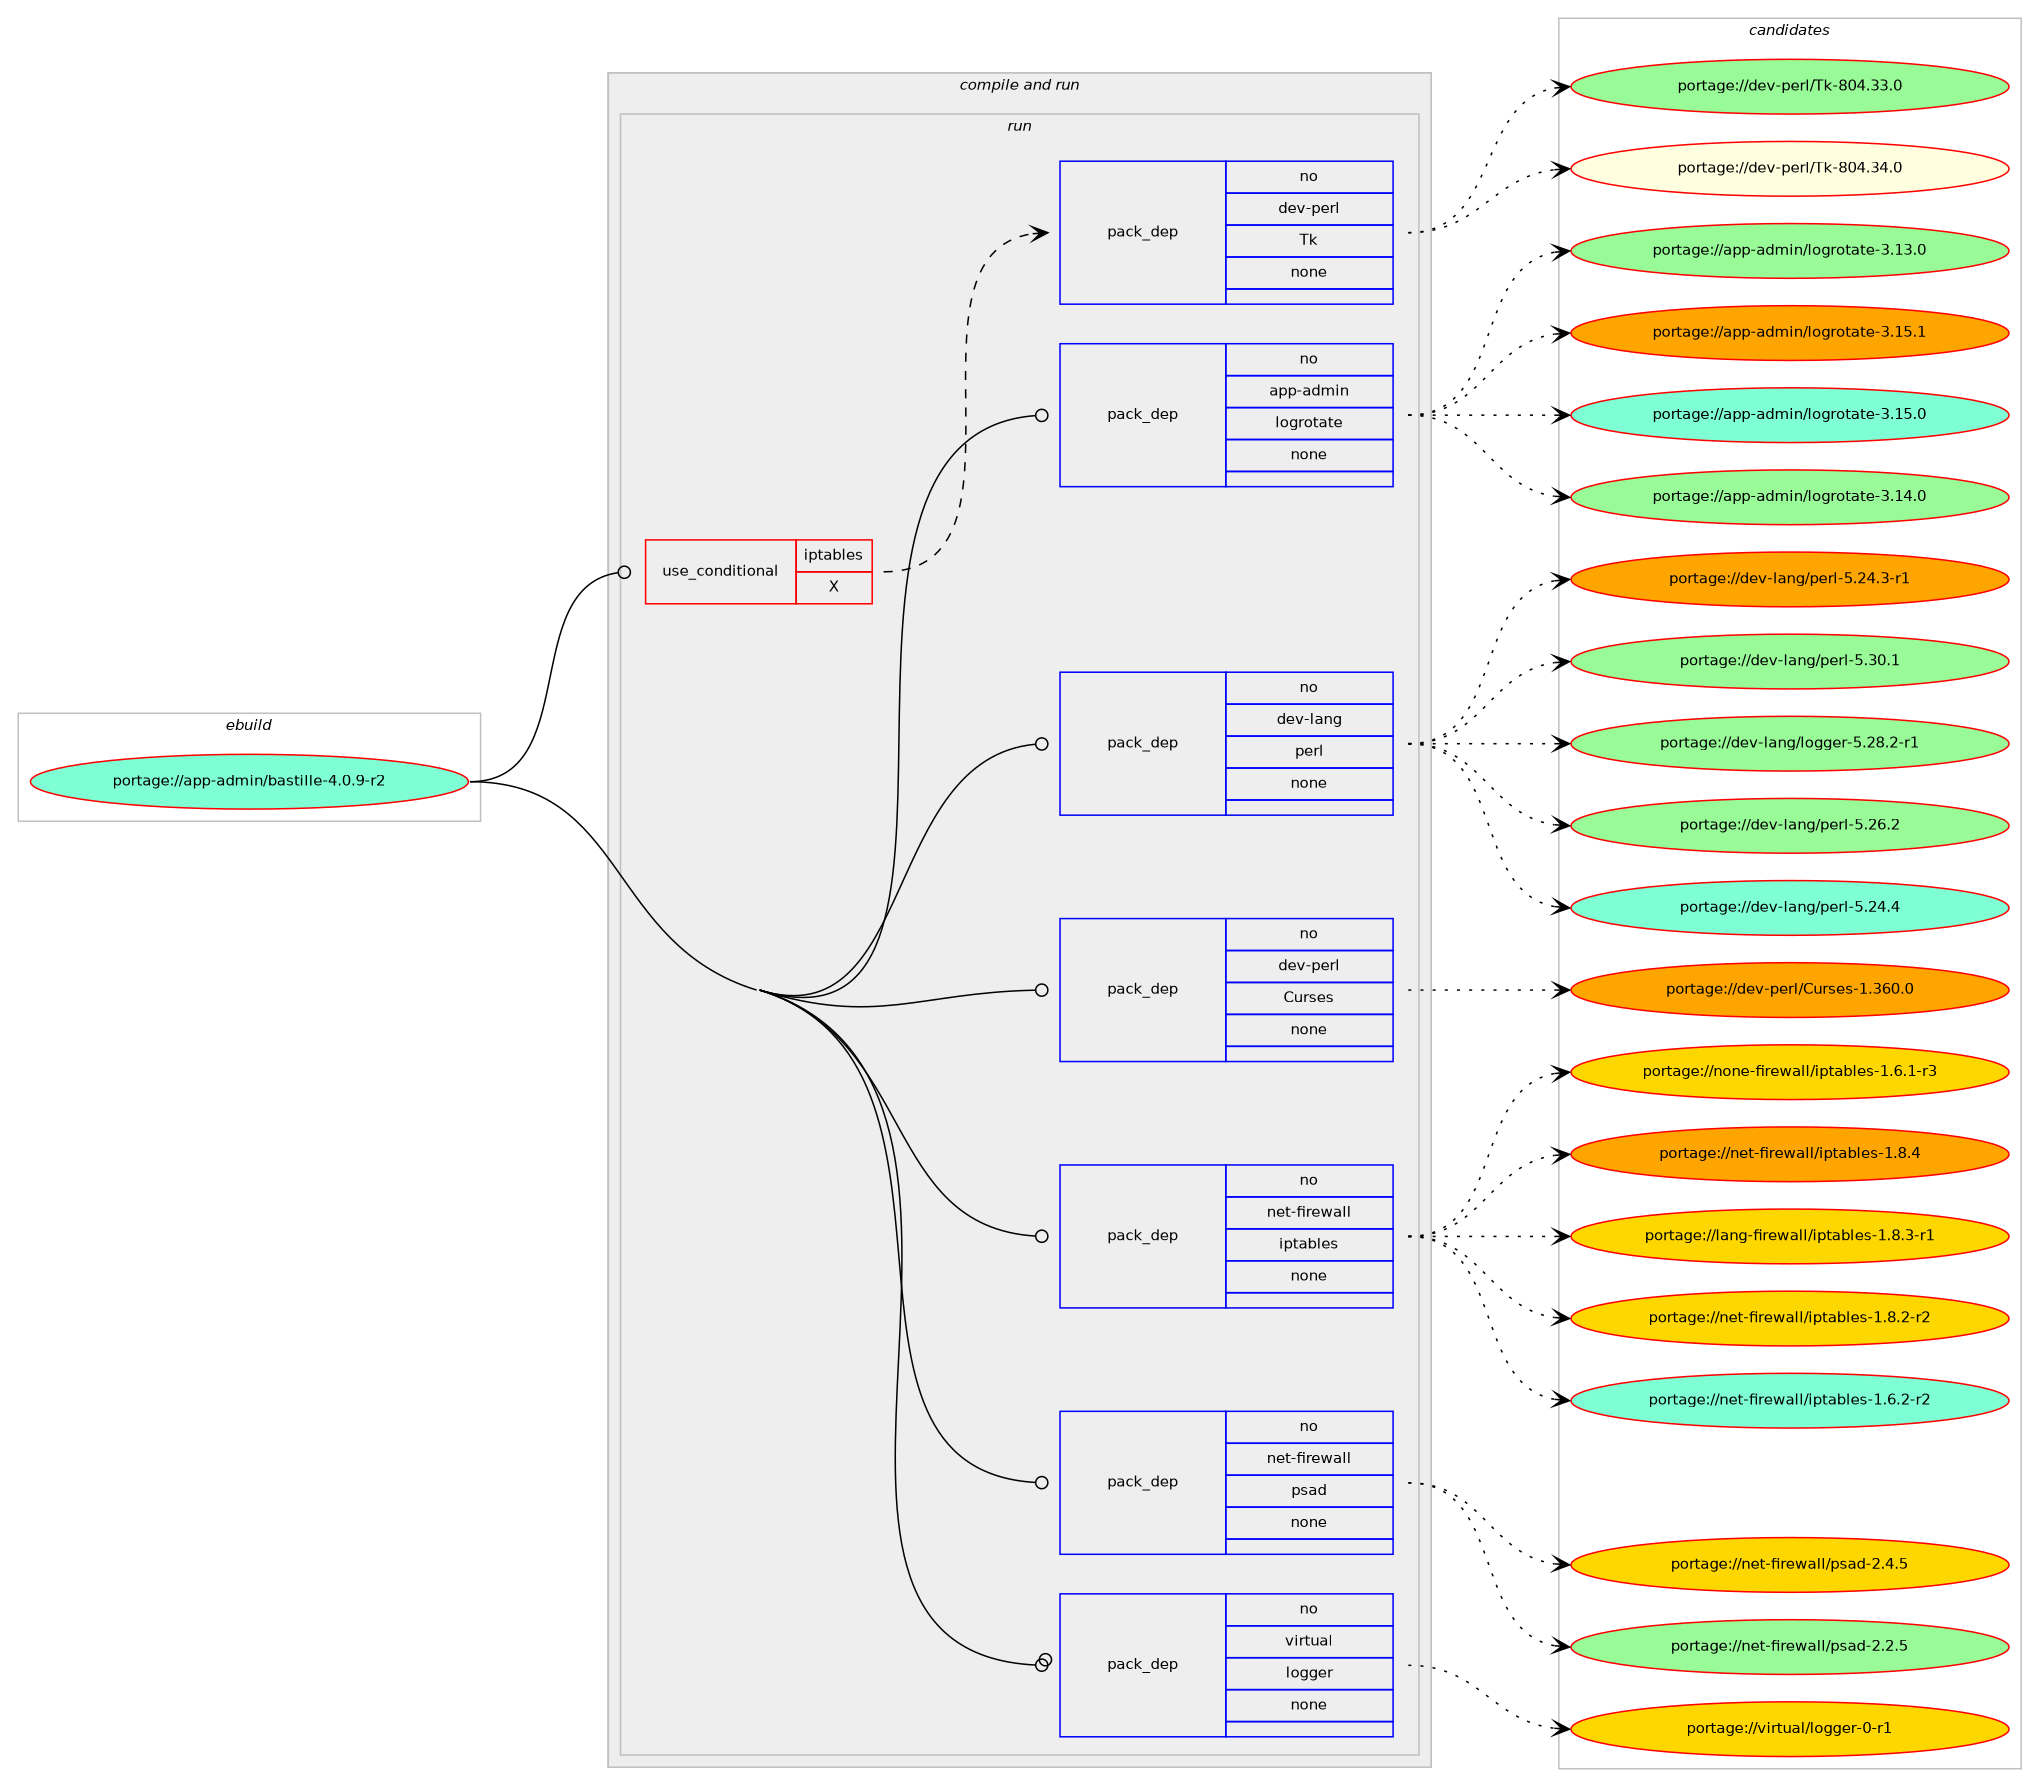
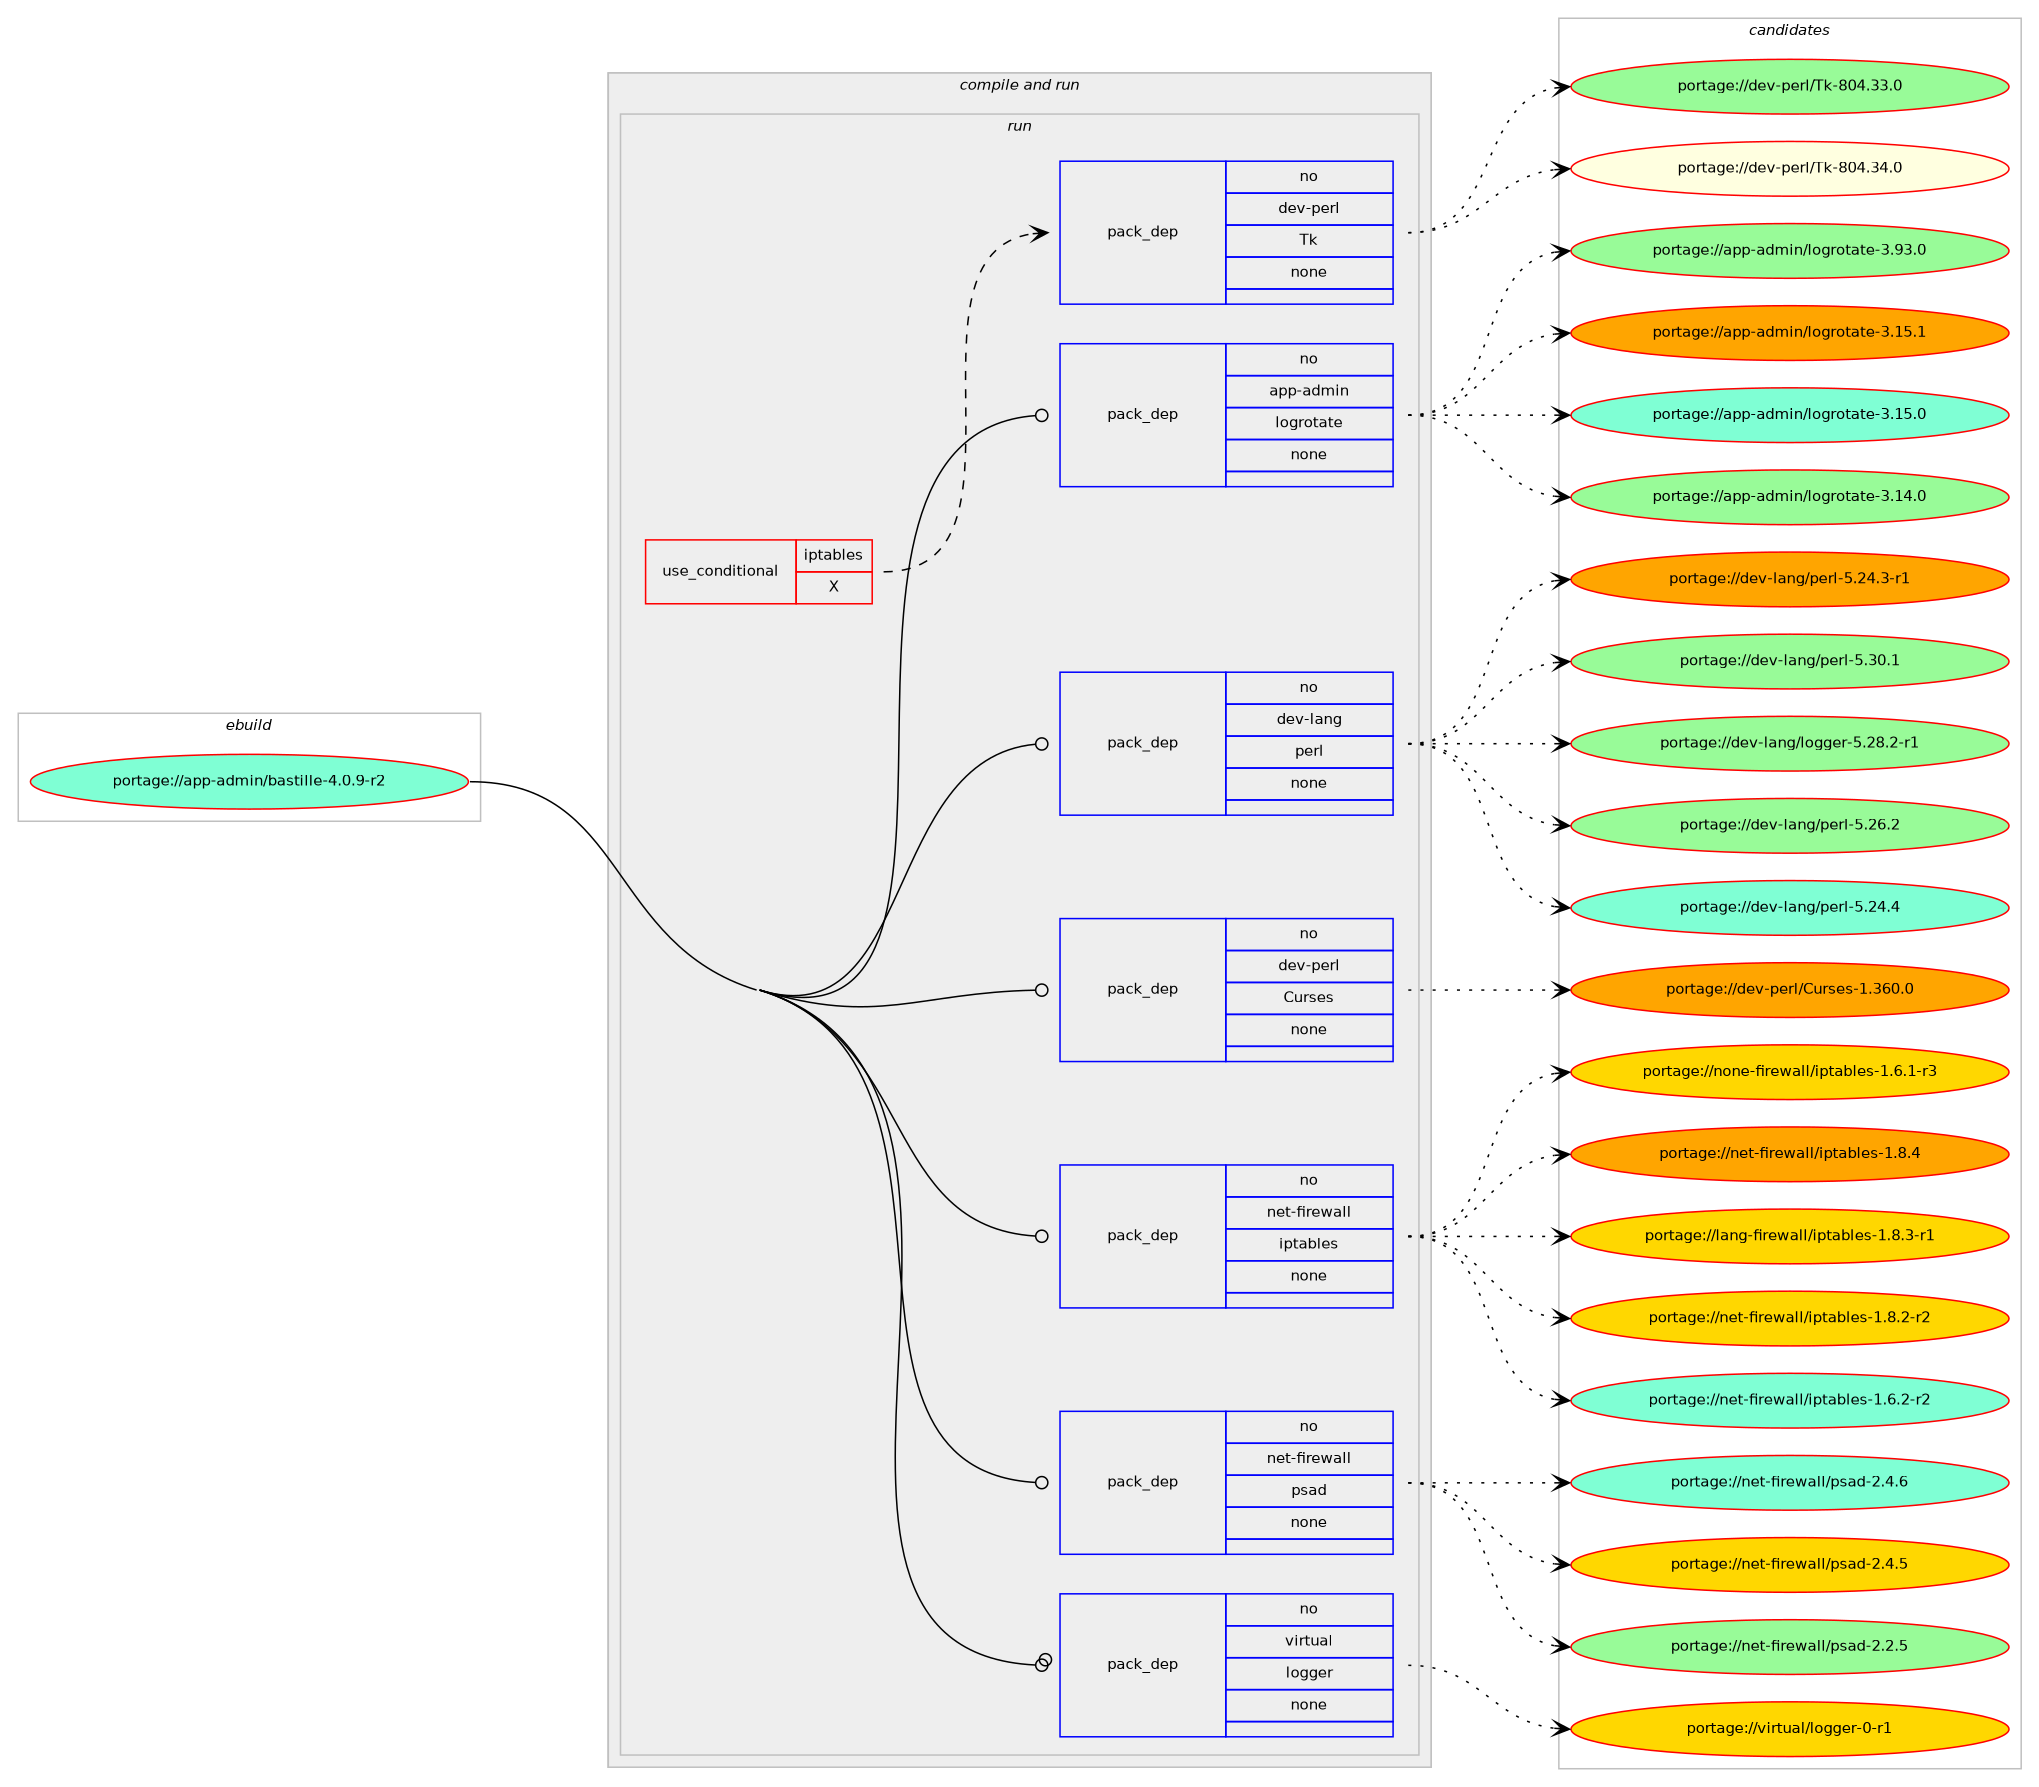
(1790, 251) -> (1790, 251)
(549, 683) -> none
none -> (1790, 1483)
